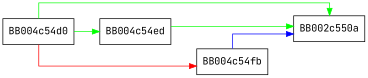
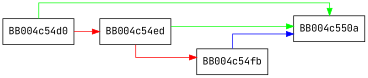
(329, 29) -> (329, 29)
(83, 32) -> (83, 32)
(103, 66) -> (156, 57)
